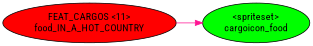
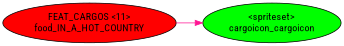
(256, 23) -> (272, 23)
